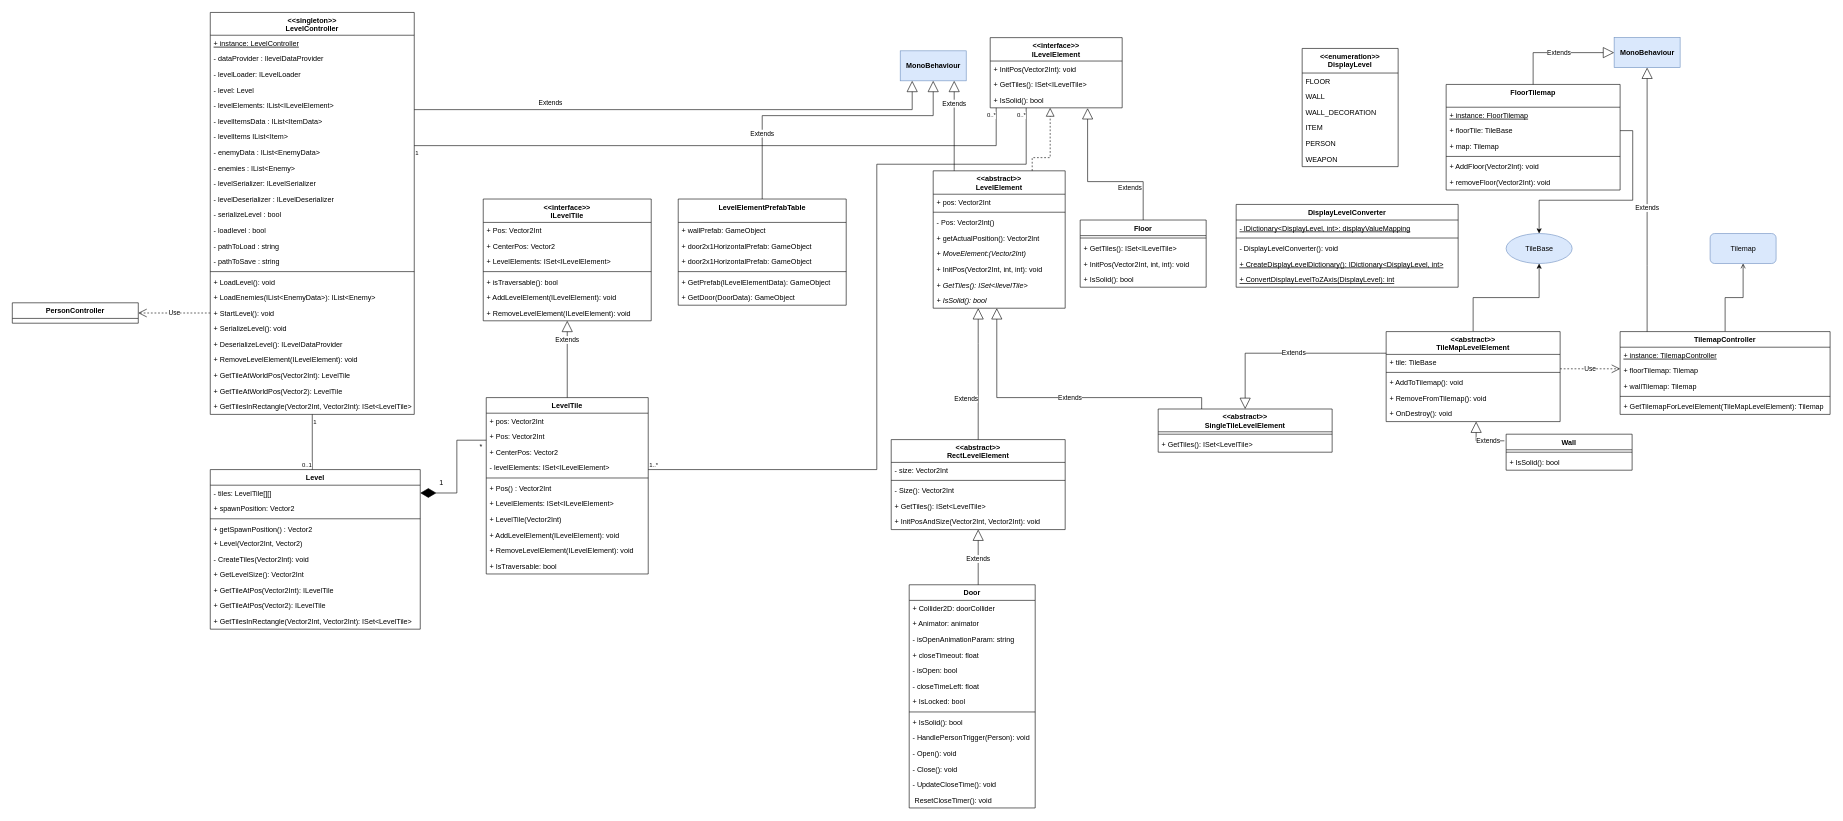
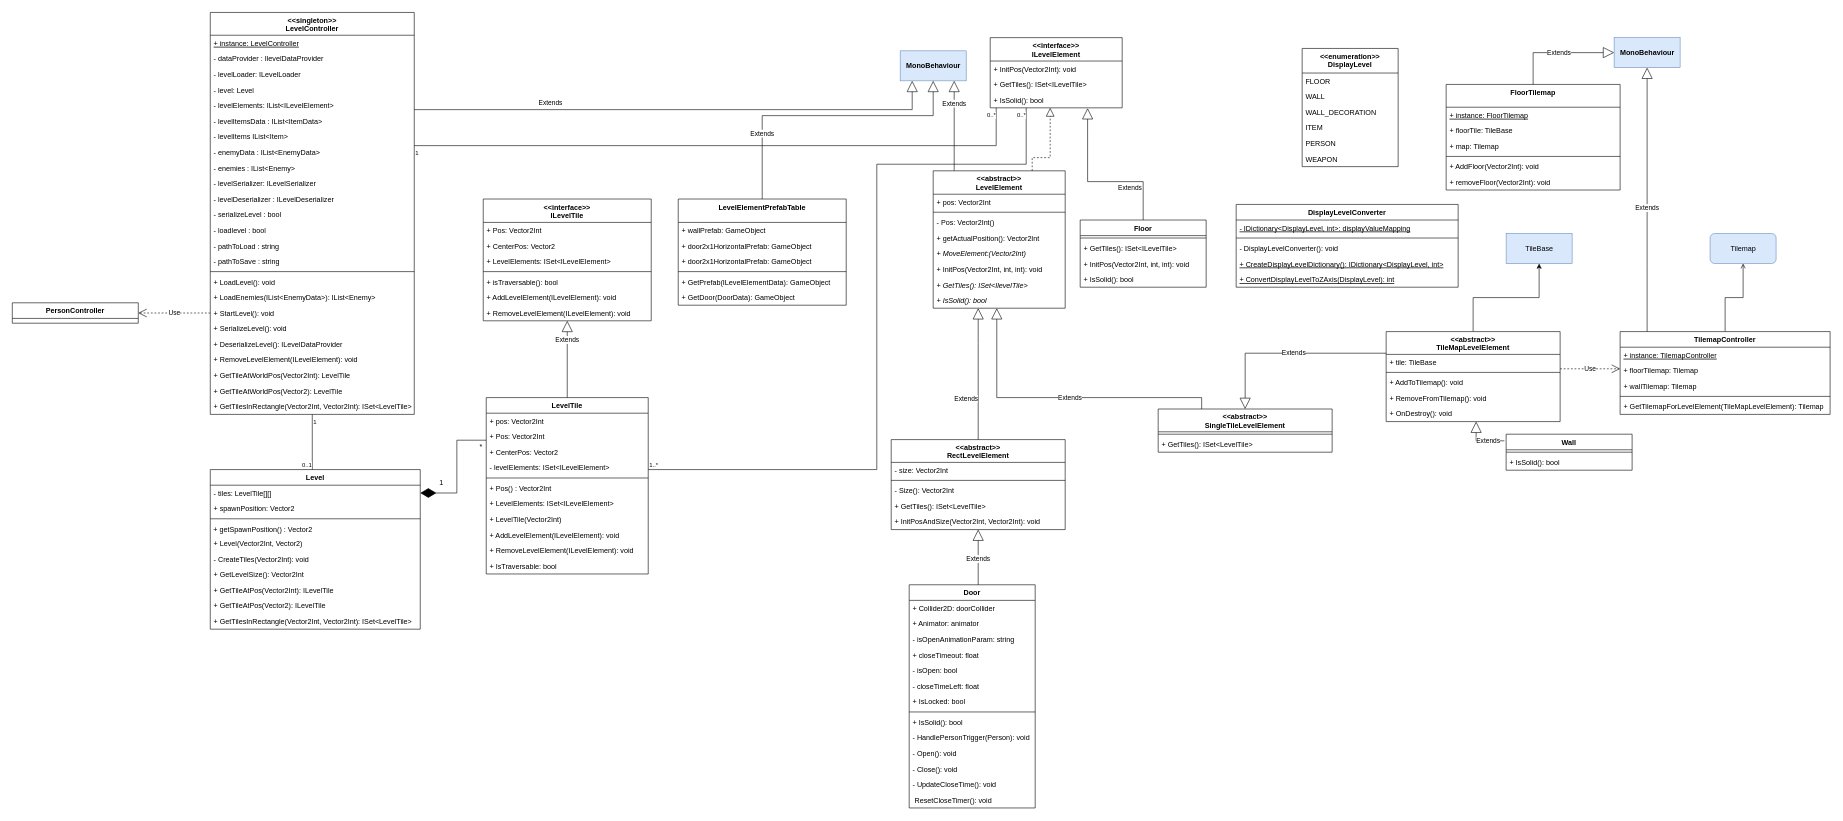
(1628, 131) -> none
(1539, 248) -> (1539, 248)
